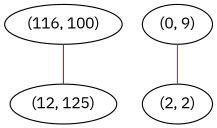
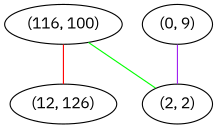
none -> (122, 65)
(63, 104) -> (63, 104)
